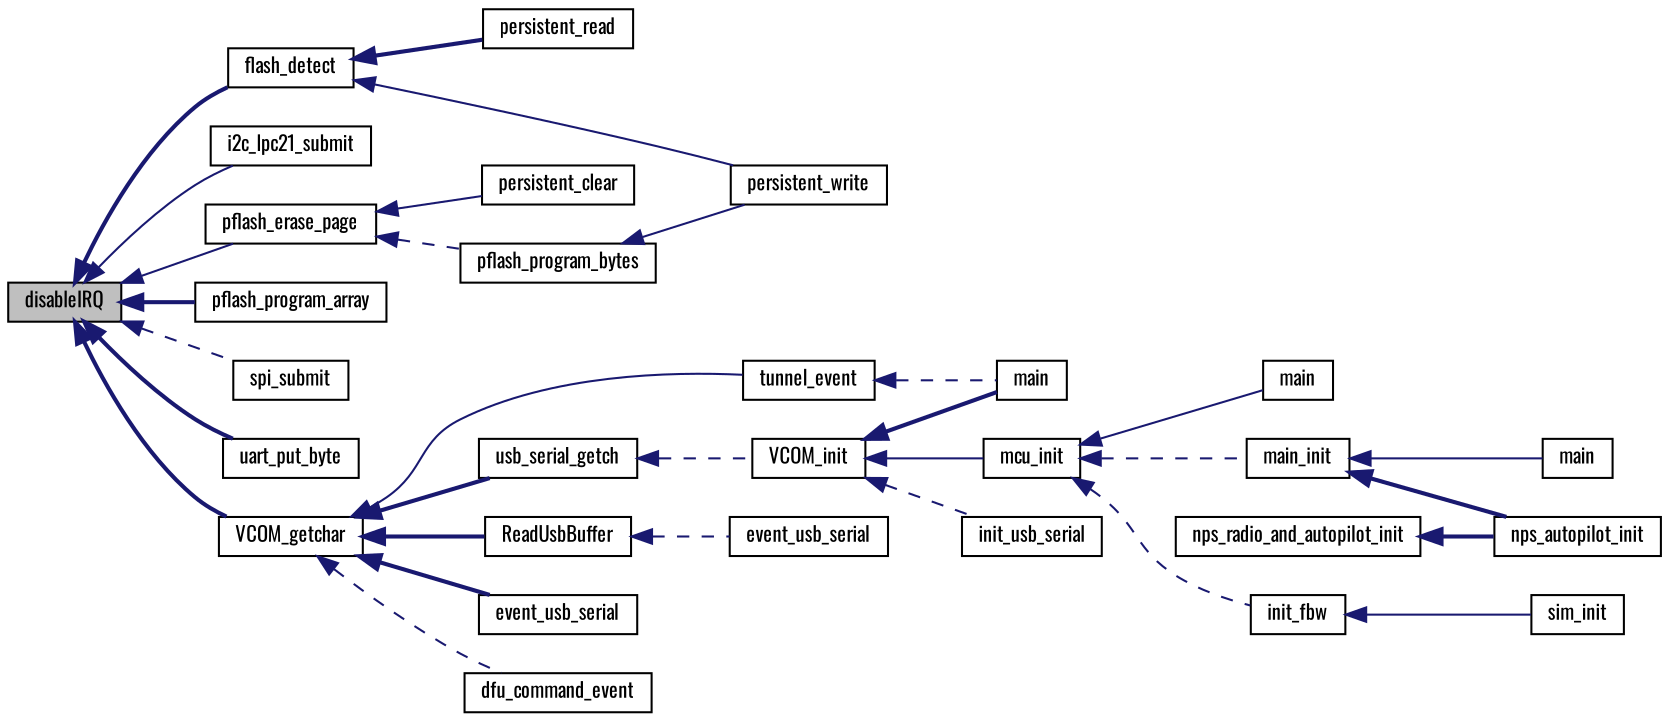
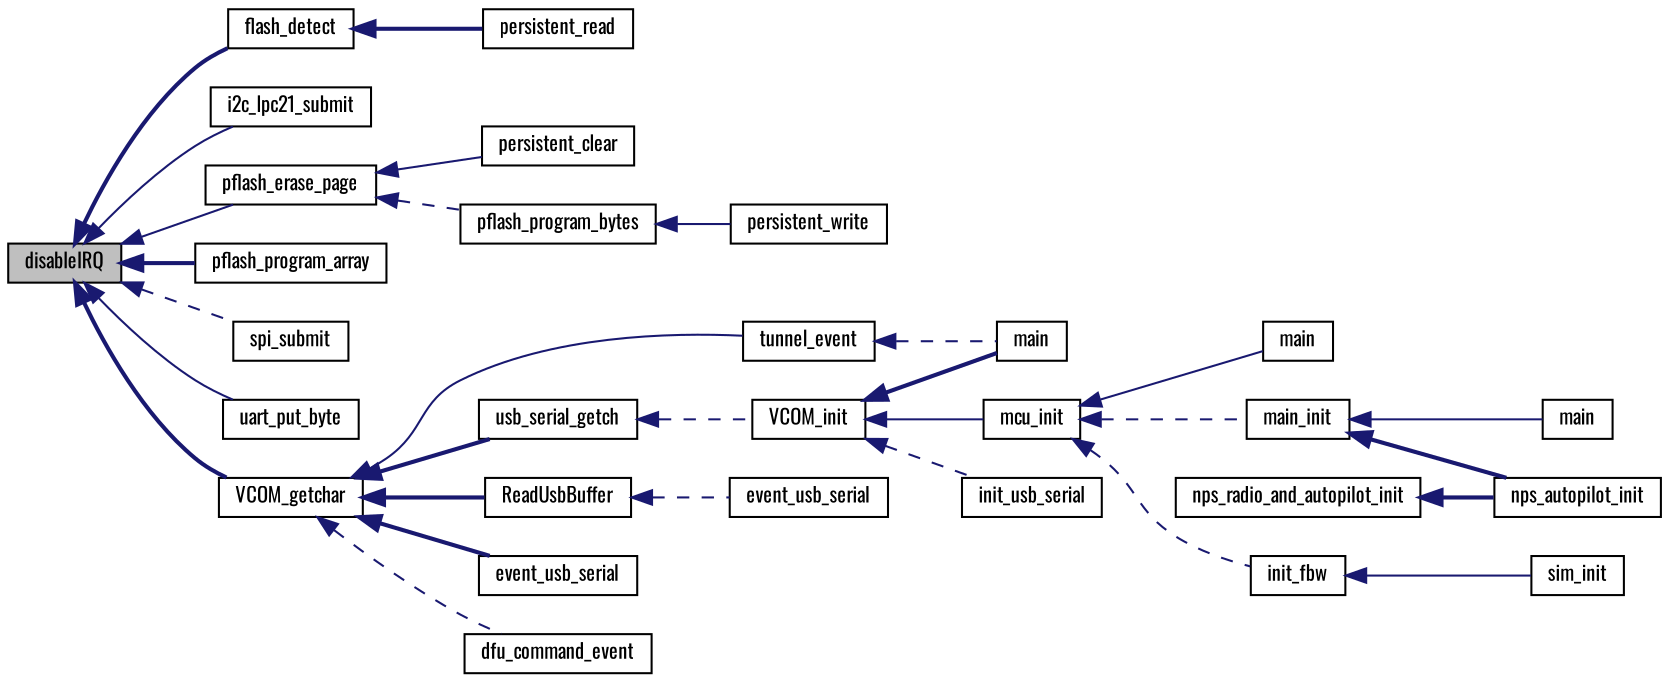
(554, 123) -> none
(161, 394) -> (161, 355)
